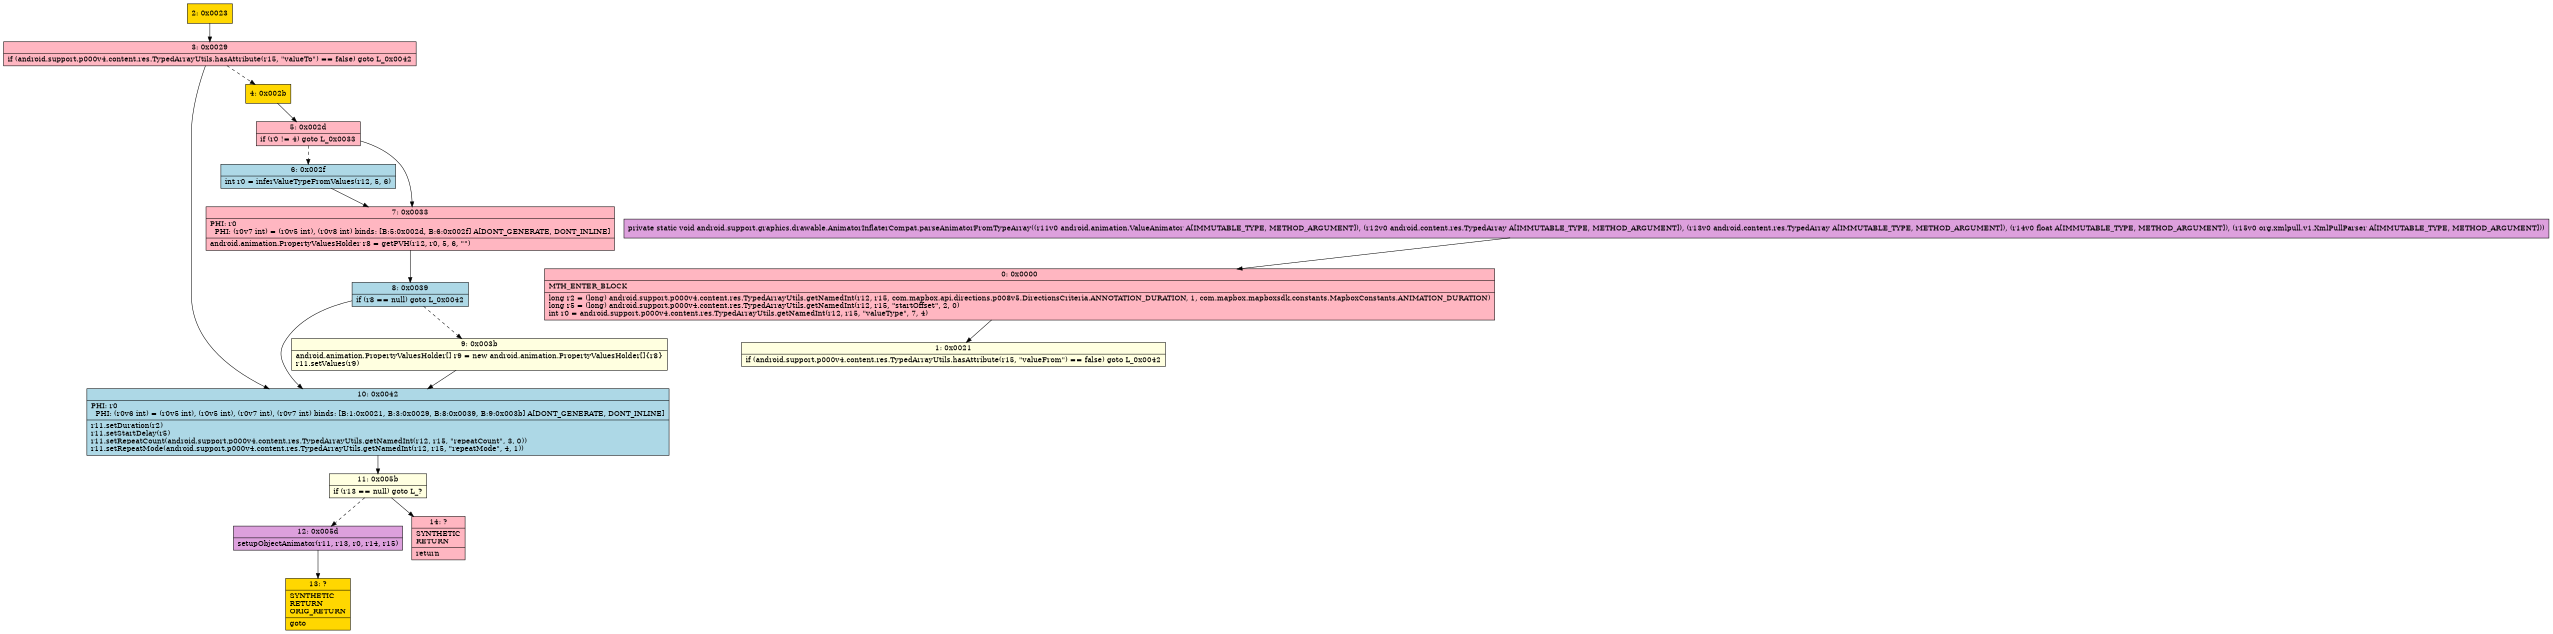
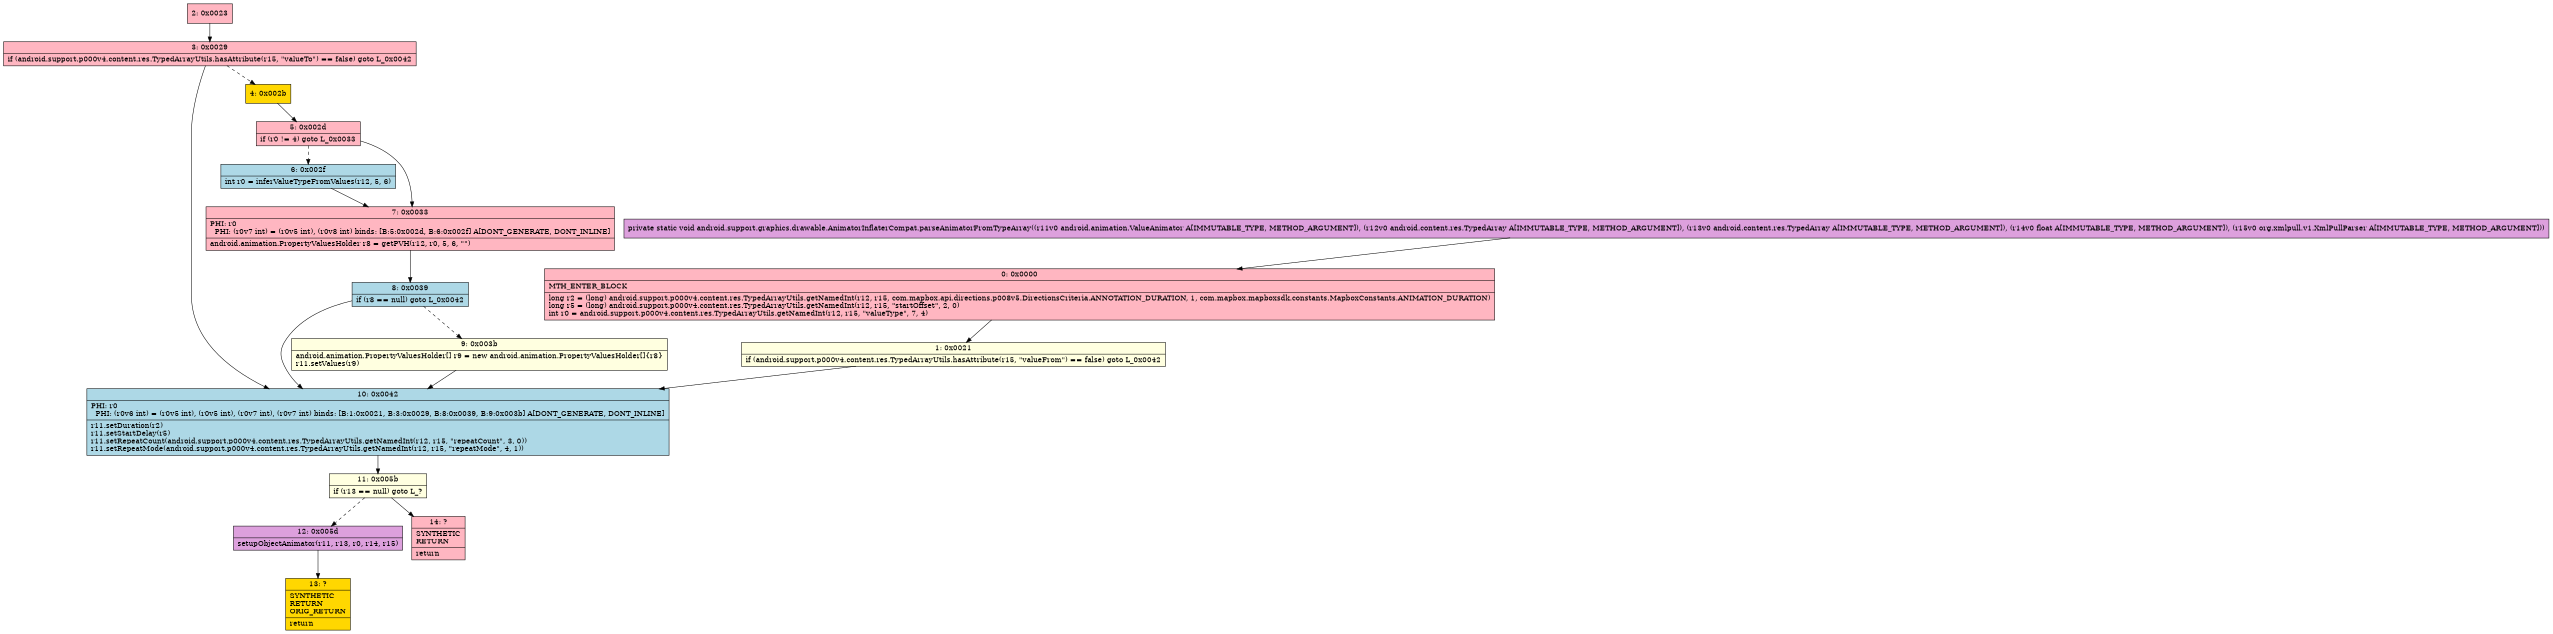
(210, 14) -> (210, 14)
none -> (760, 377)
(298, 624) -> (302, 624)
